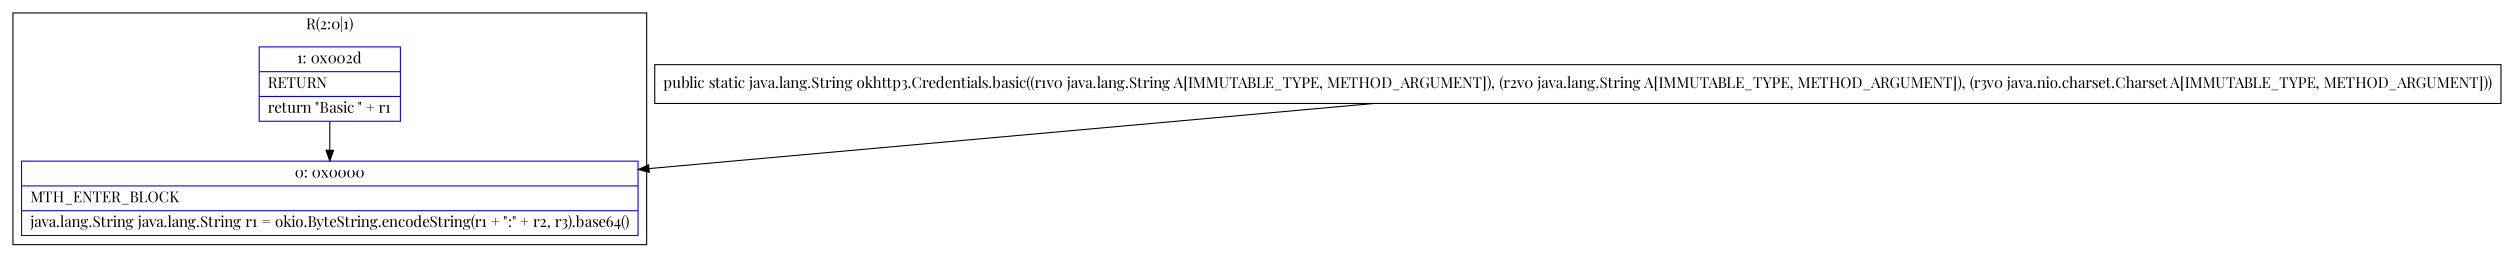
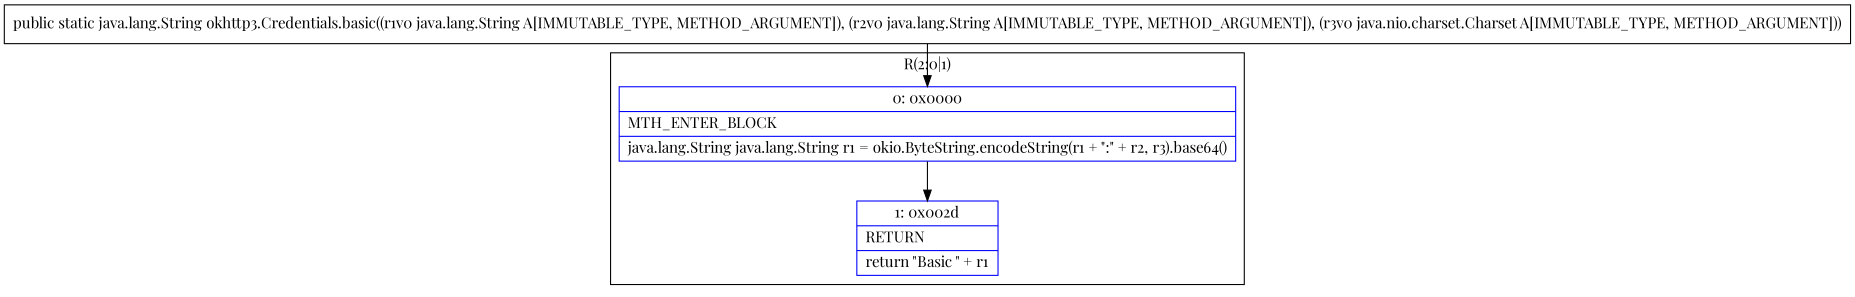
(330, 136) -> (927, 176)
